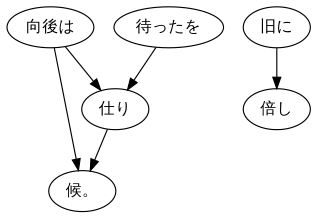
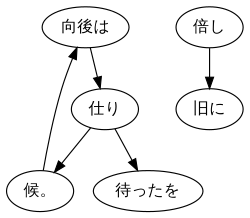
(277, 63) -> (210, 63)
(145, 64) -> (124, 145)
(65, 104) -> (55, 114)
